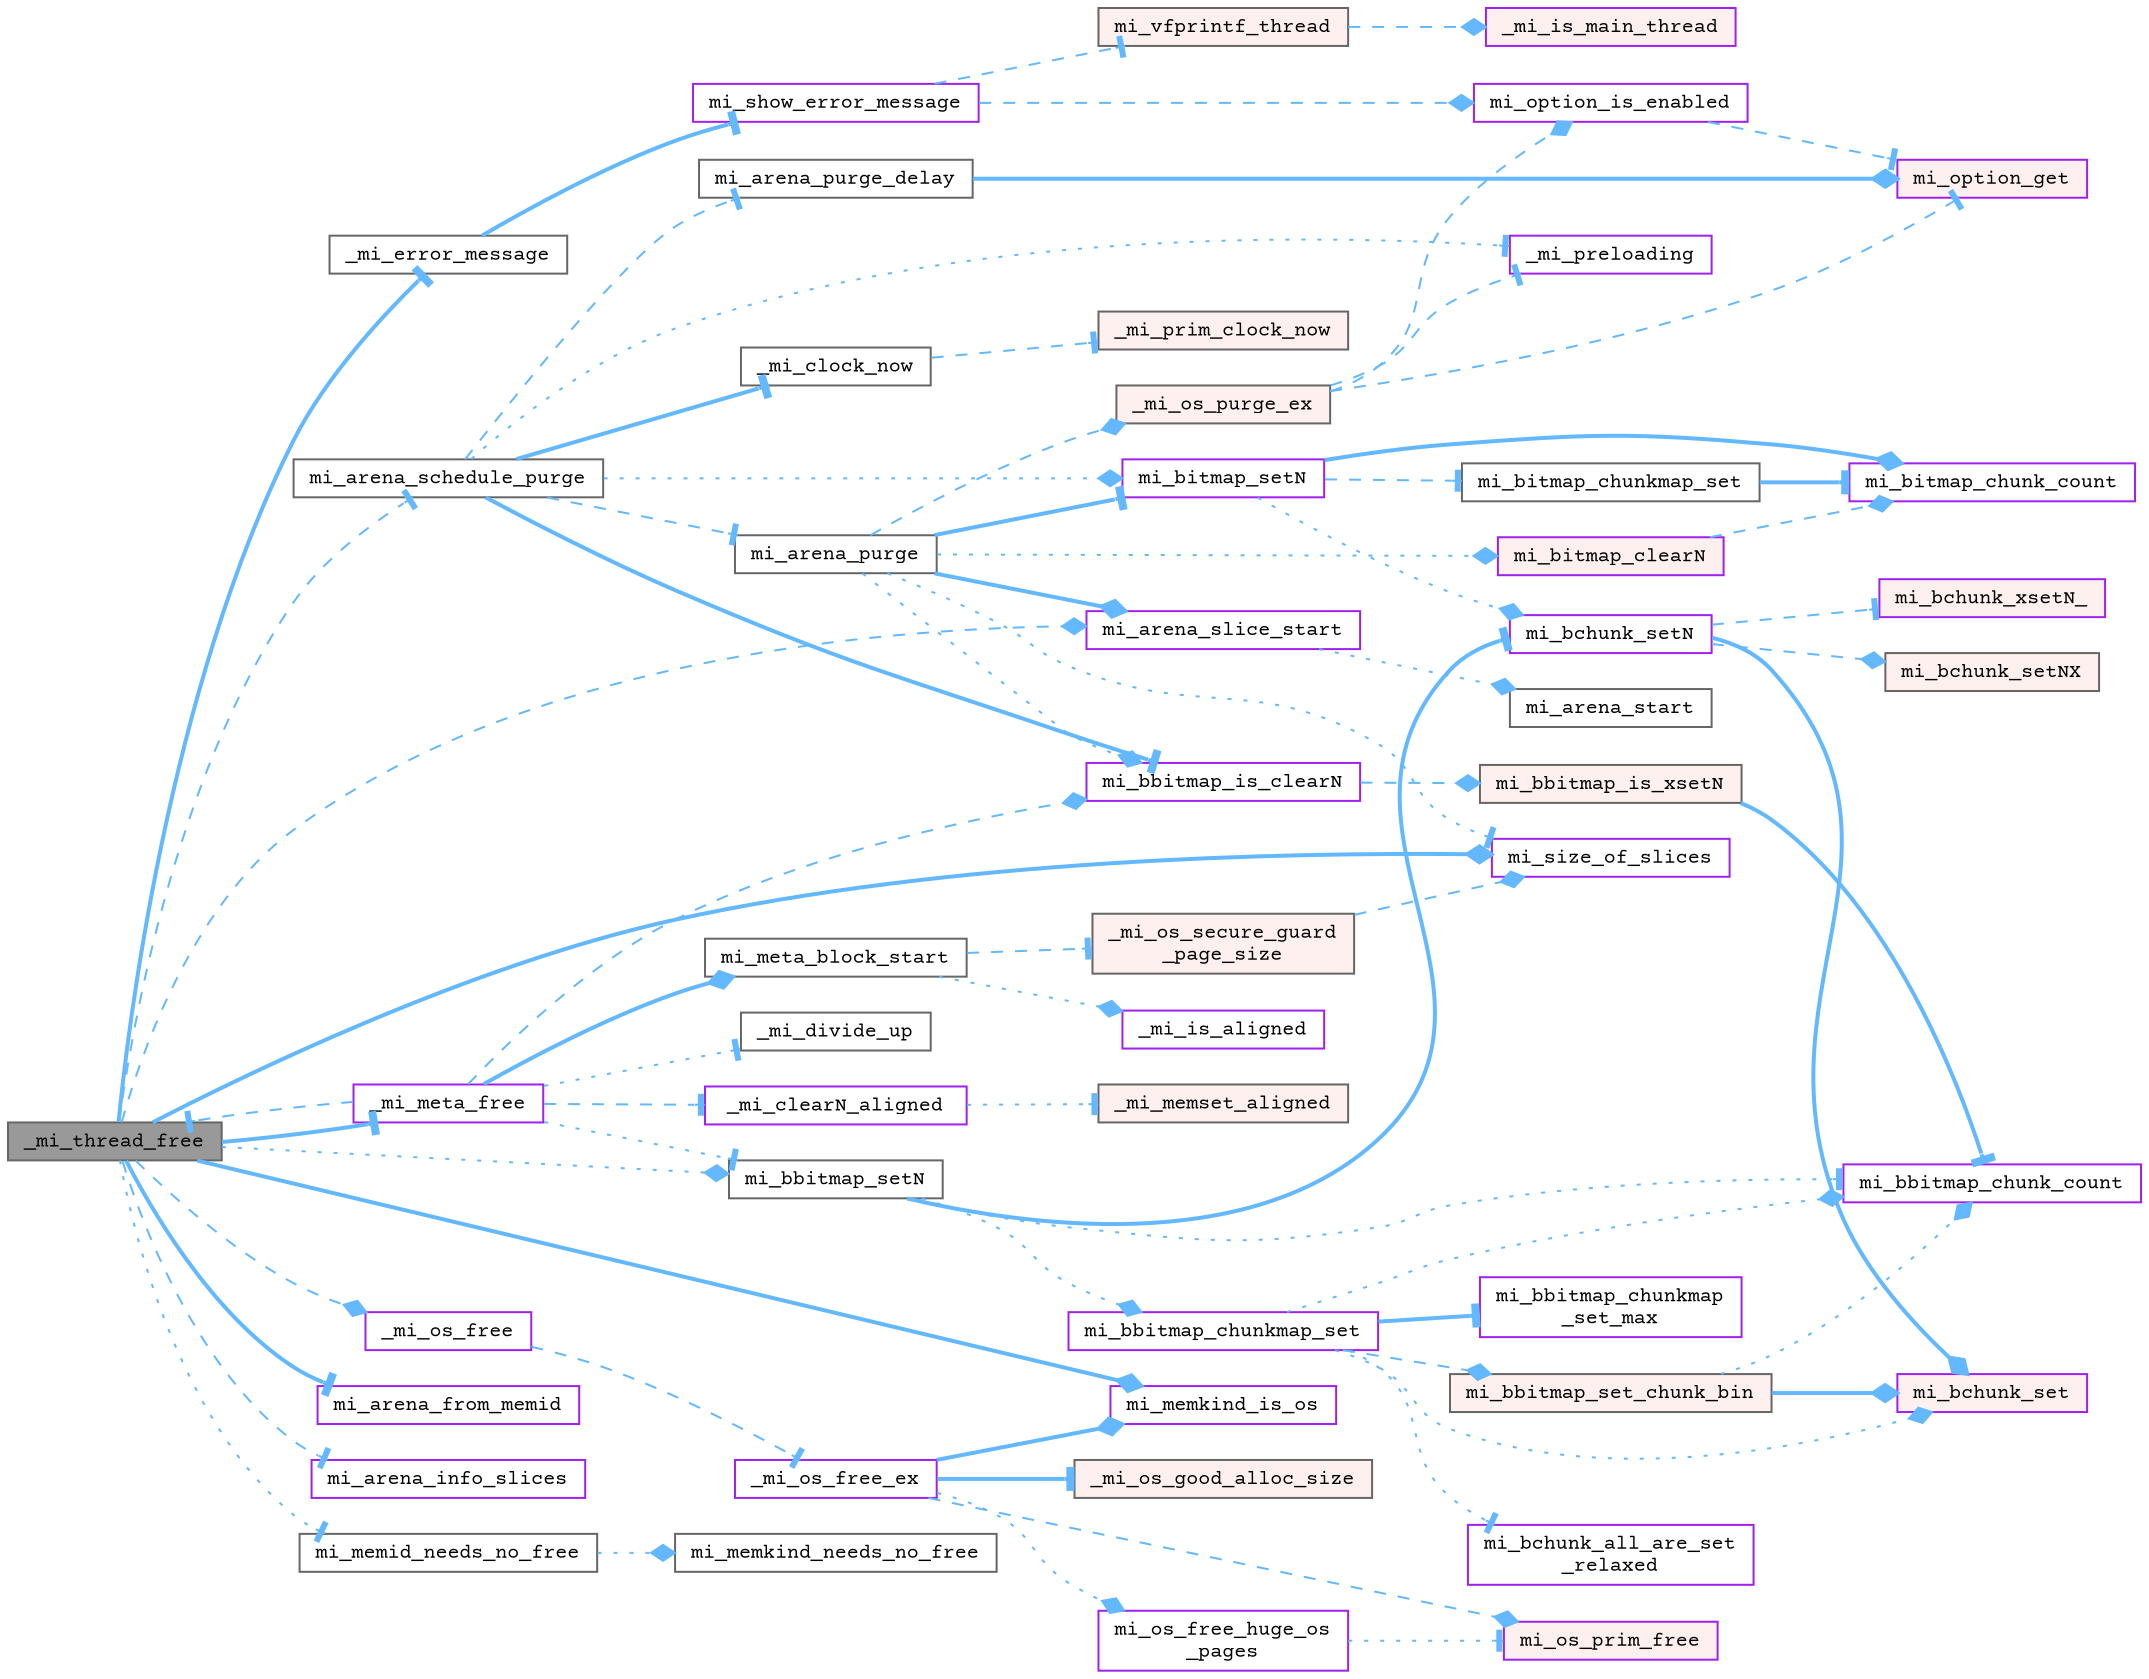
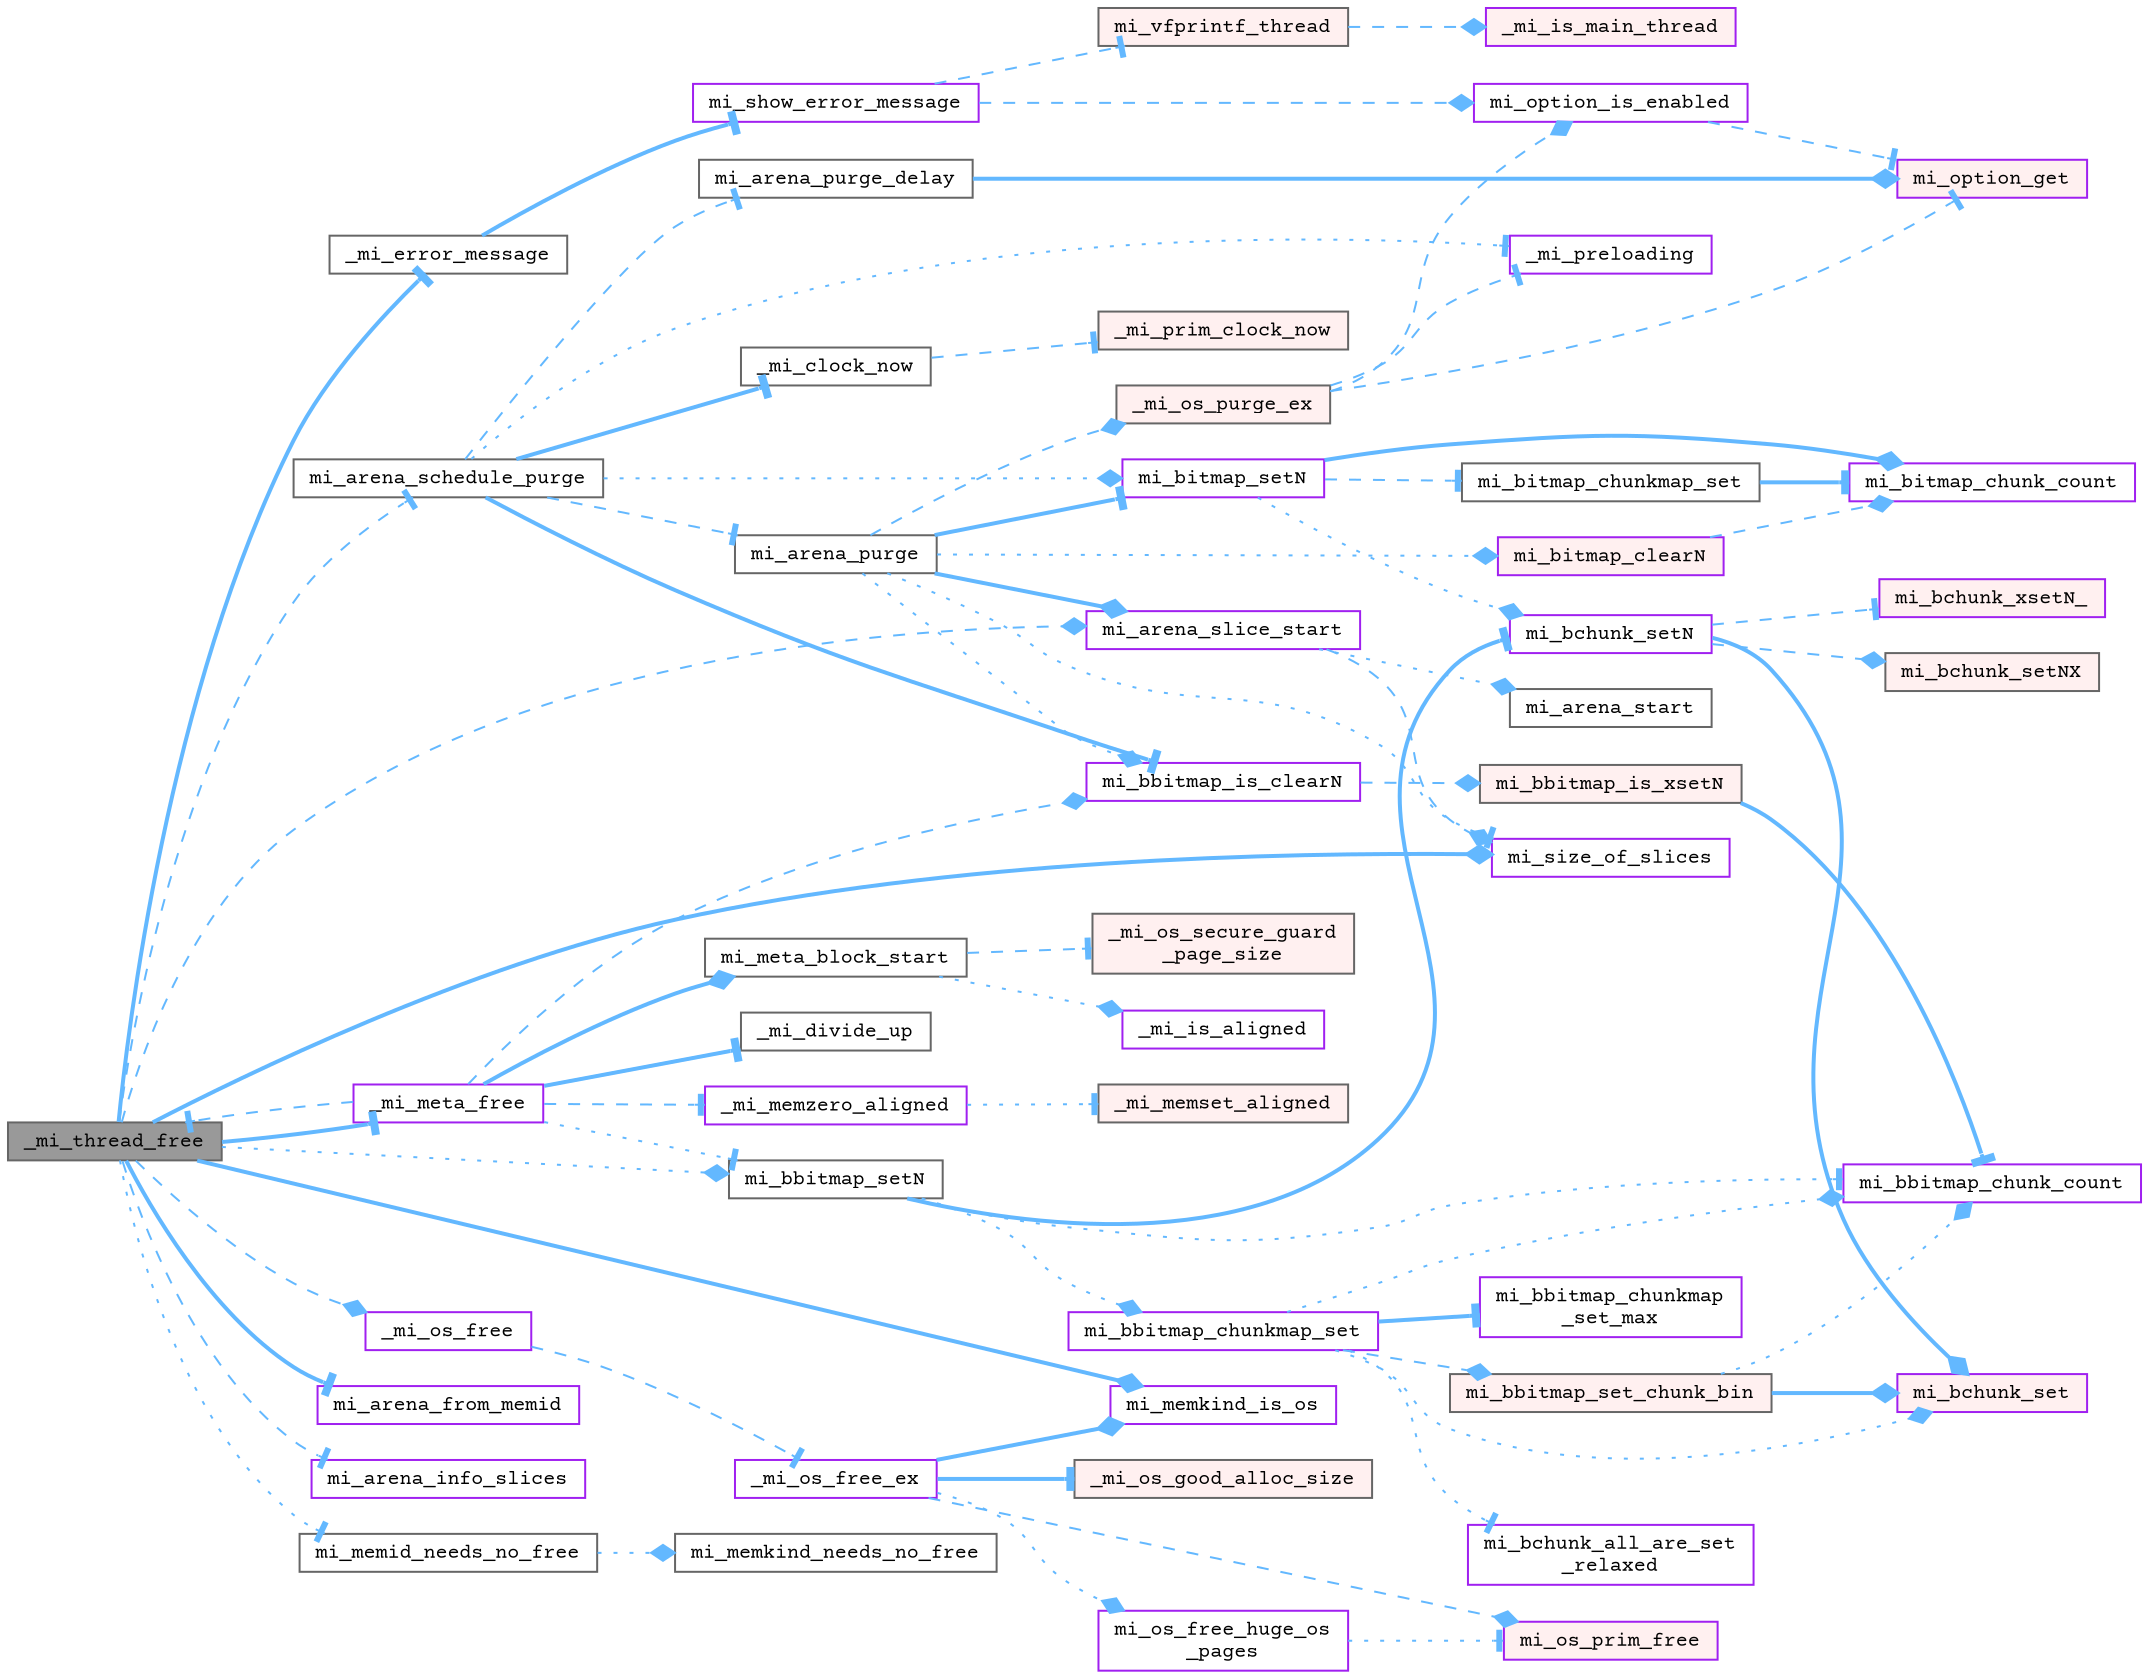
(1431, 898) -> (1404, 714)
(637, 1068) -> (637, 1068)
(836, 1105) -> (836, 1105)
